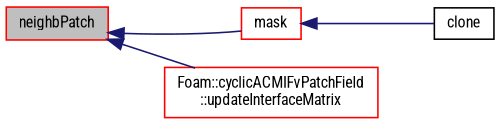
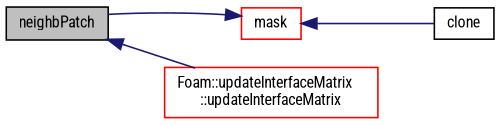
(57, 24) -> (57, 24)
(183, 34) -> (167, 13)
(271, 93) -> (271, 93)
